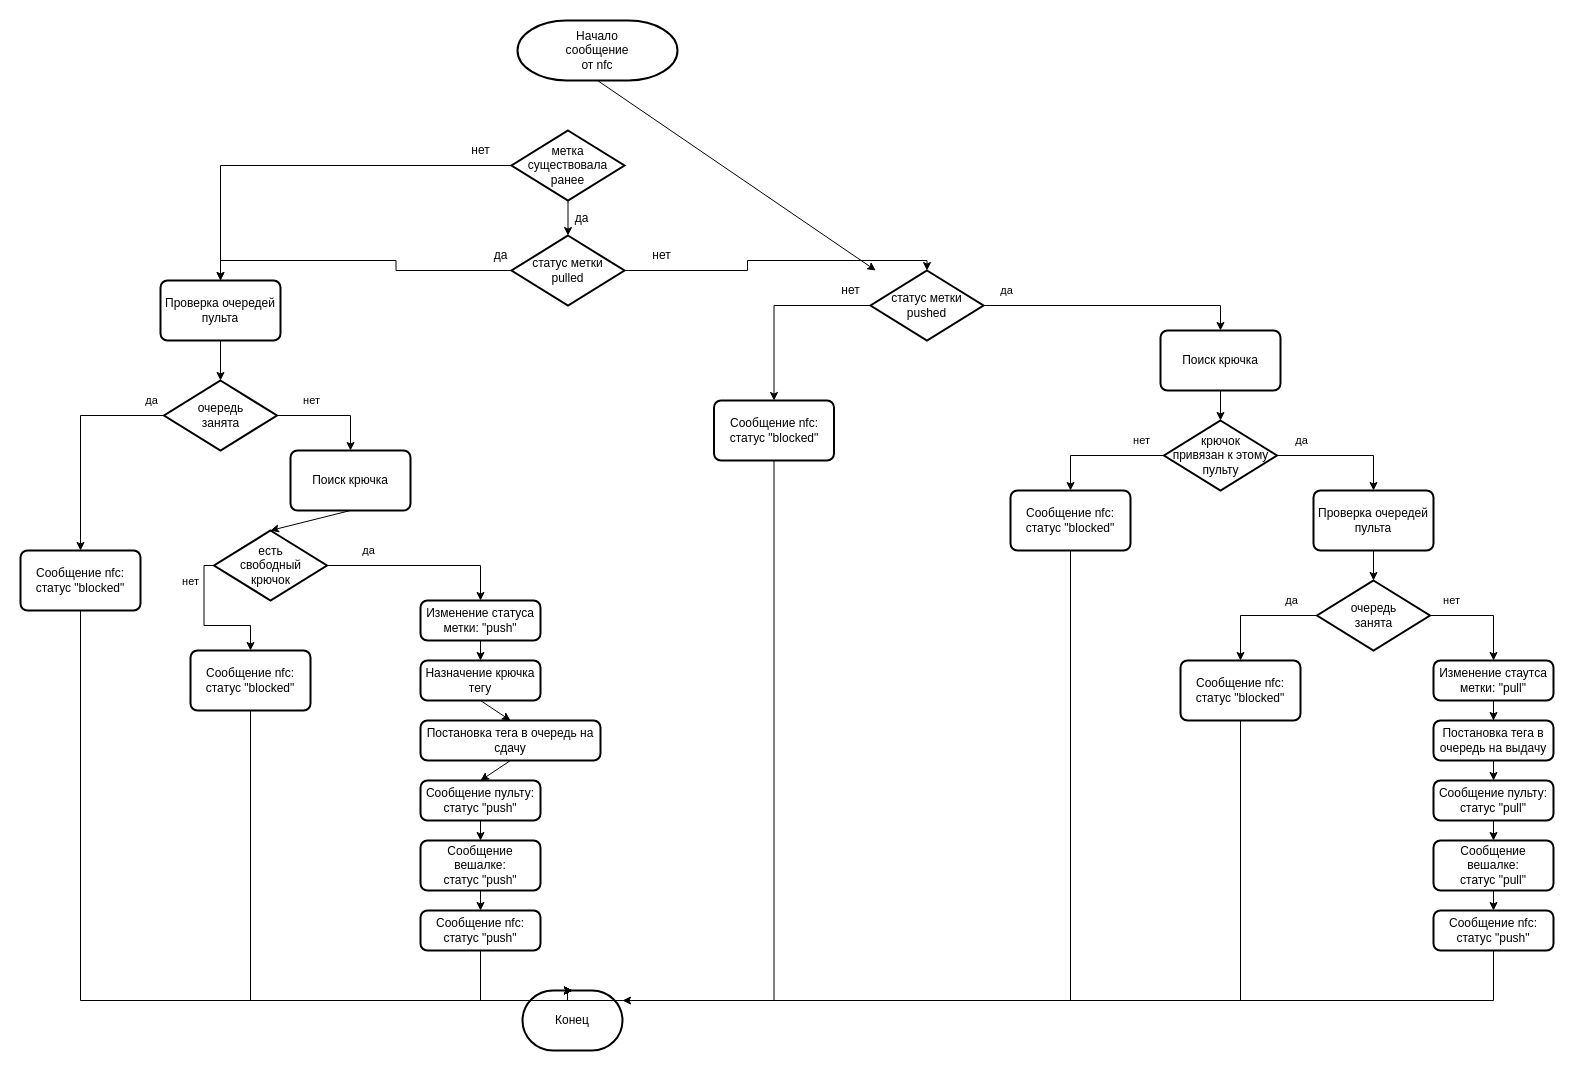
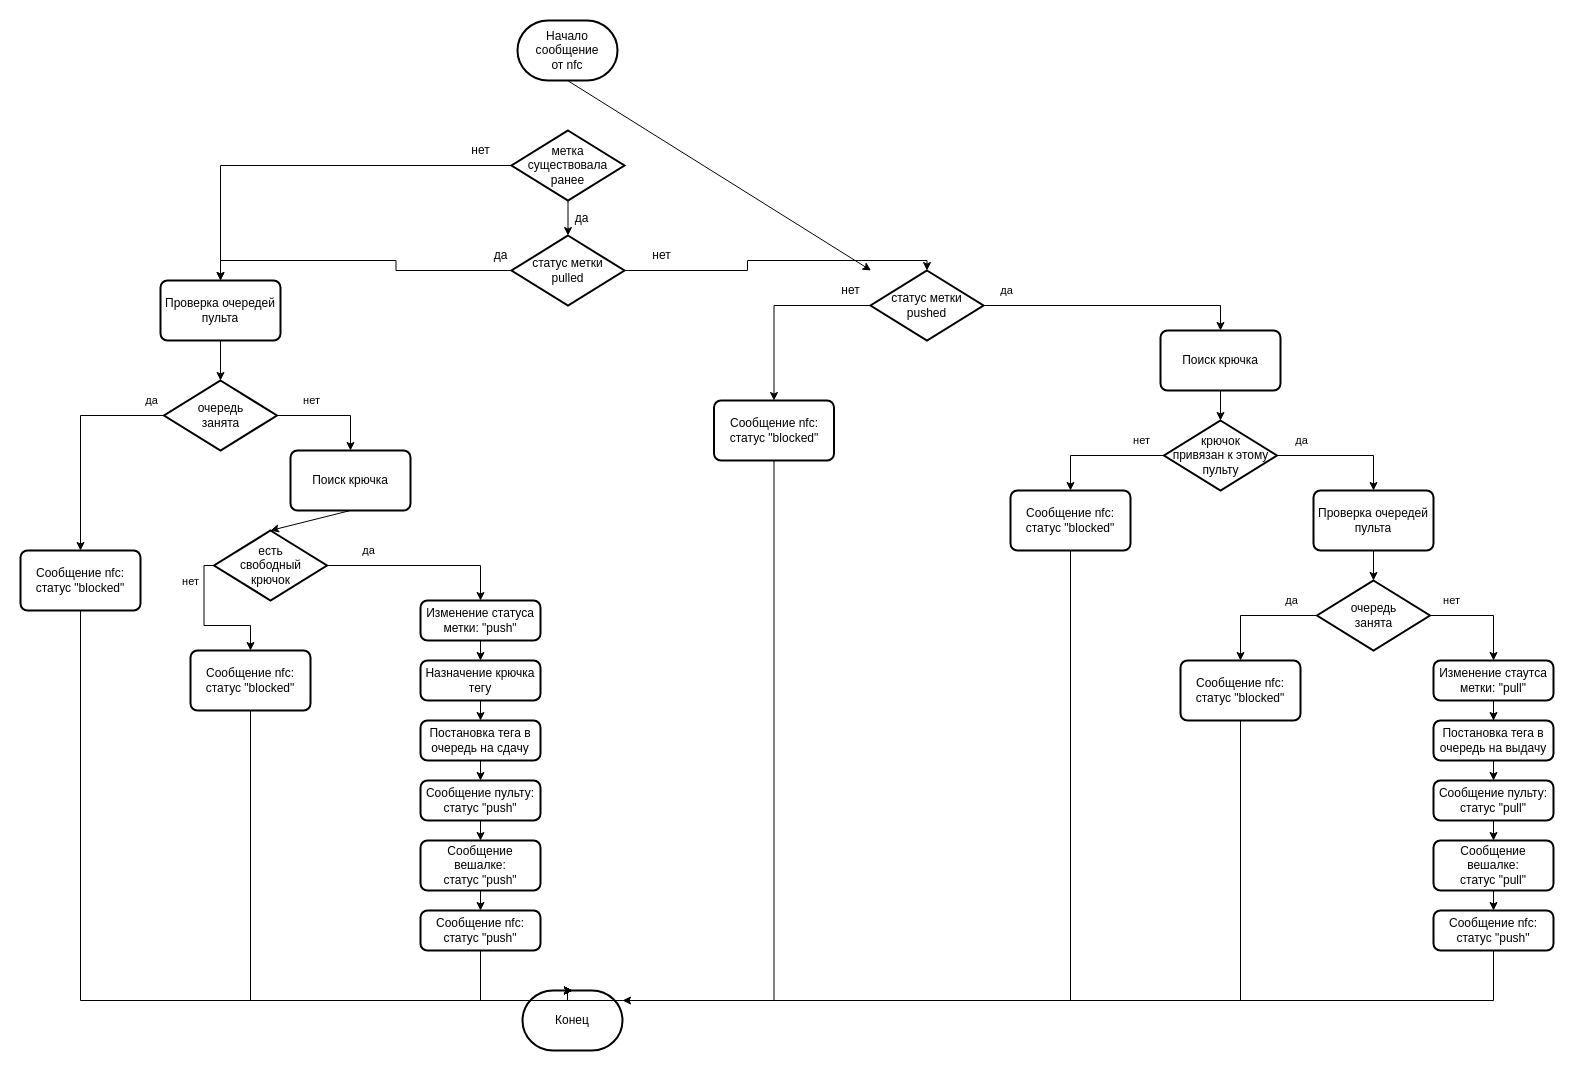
(598, 51) -> (568, 51)
(511, 741) -> (481, 741)
